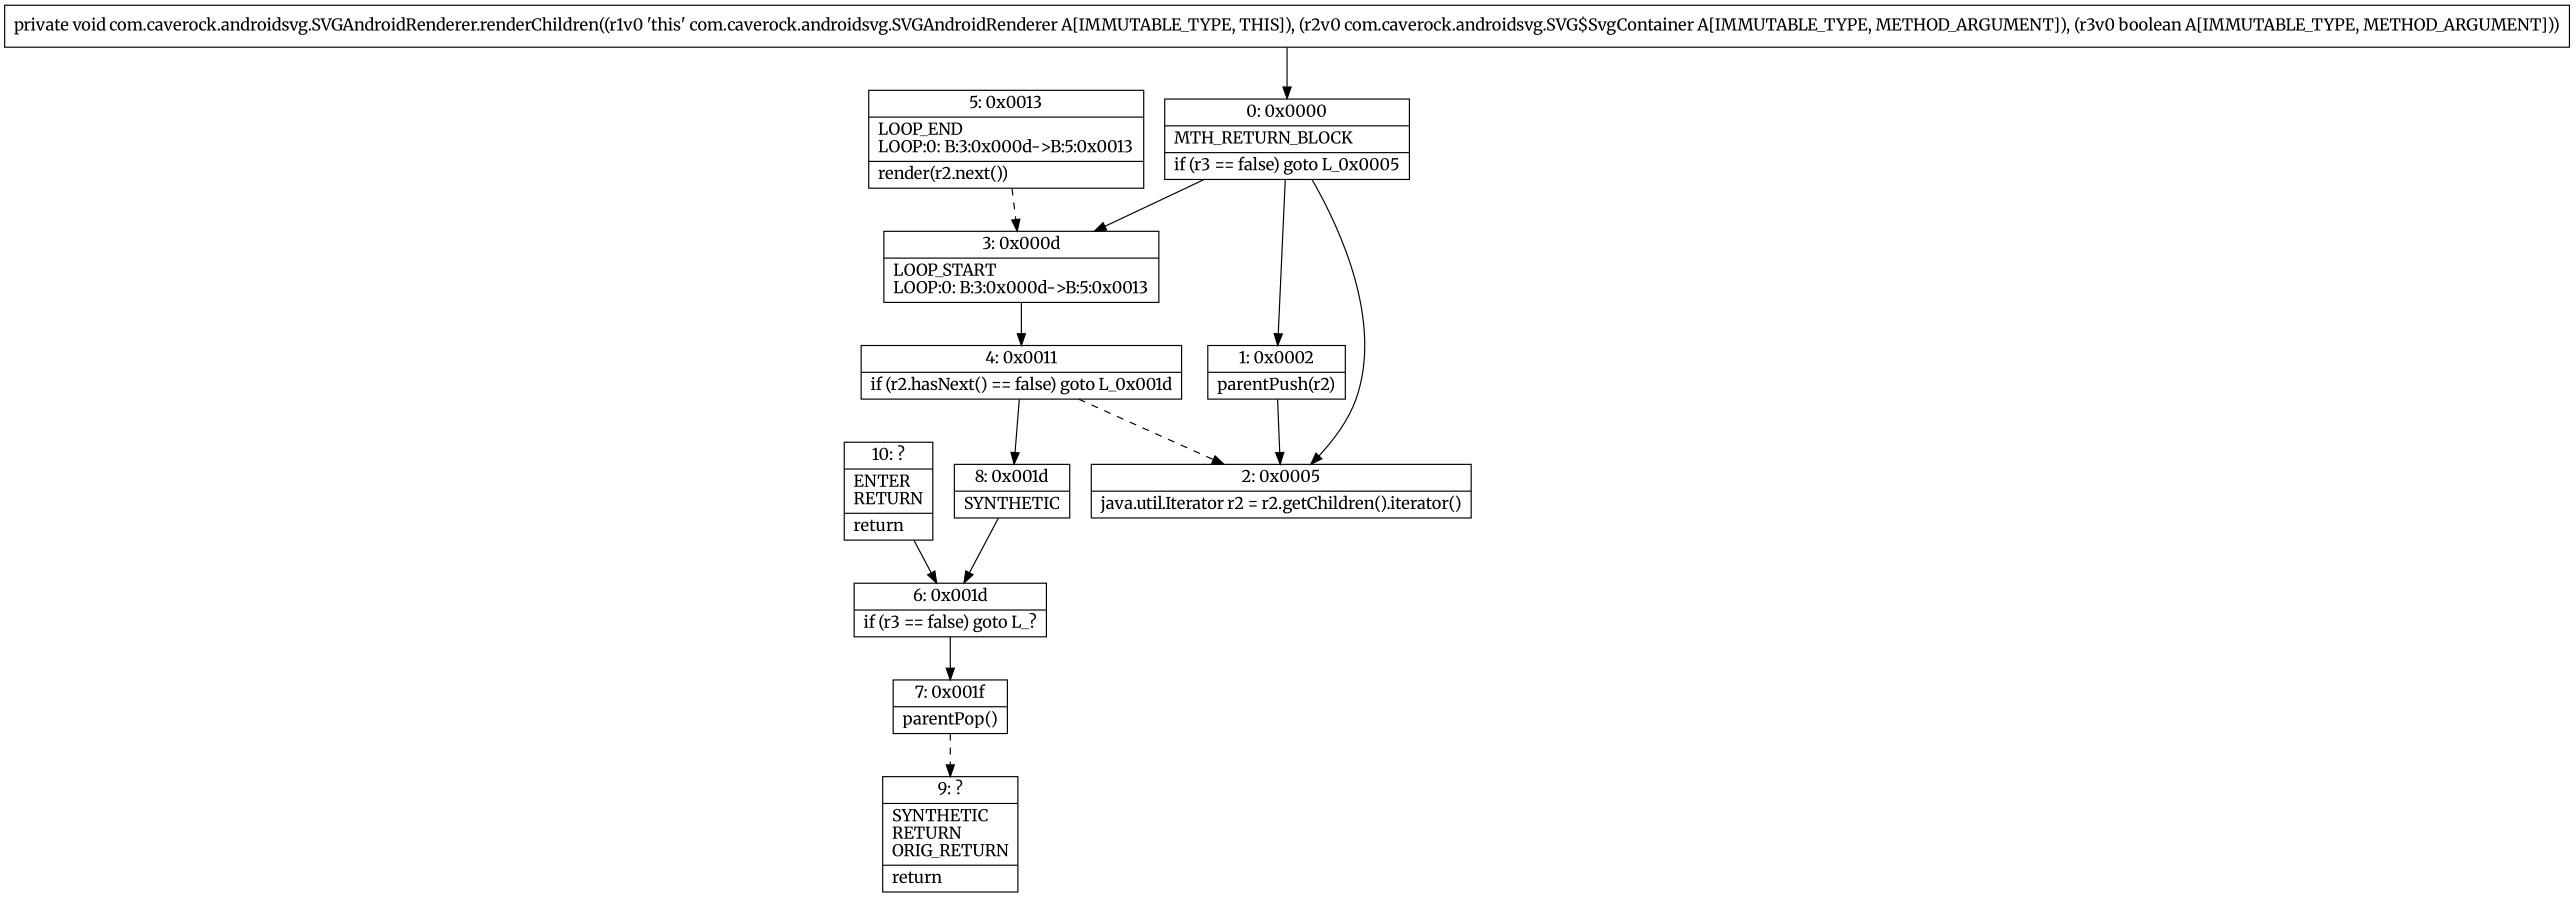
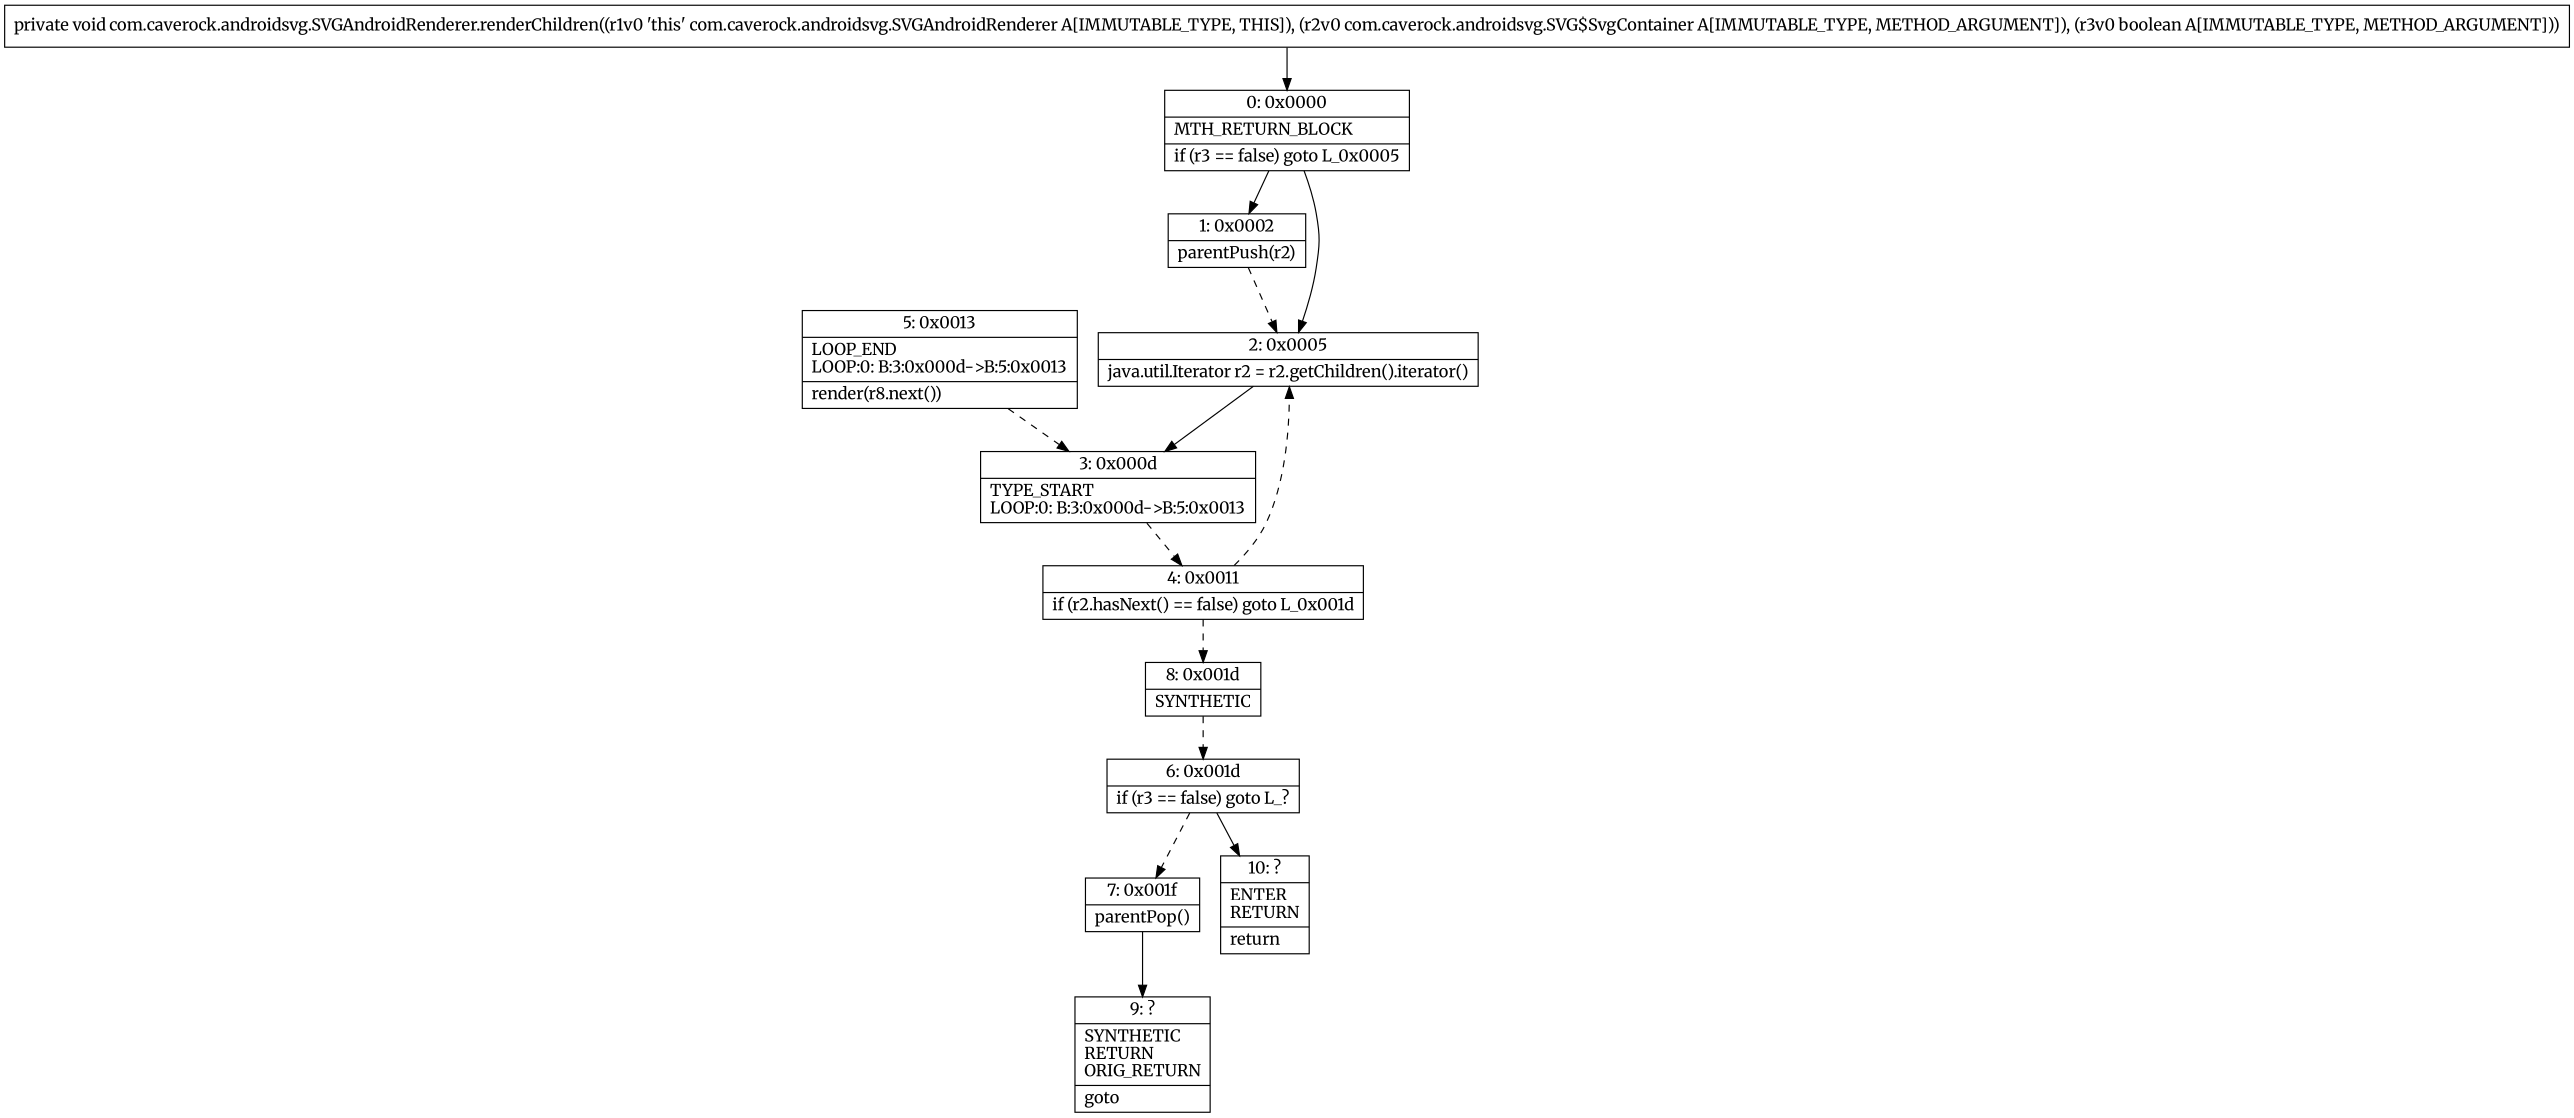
(943, 174) -> (877, 394)
(1154, 203) -> (1214, 415)
(945, 271) -> (1042, 491)
(1021, 318) -> (1161, 540)
(1017, 426) -> (1203, 635)
(1279, 426) -> (1260, 295)
(984, 545) -> (1203, 732)
(923, 557) -> (1225, 829)
(950, 652) -> (1176, 840)
(950, 749) -> (1143, 958)
(917, 878) -> (1102, 1098)
